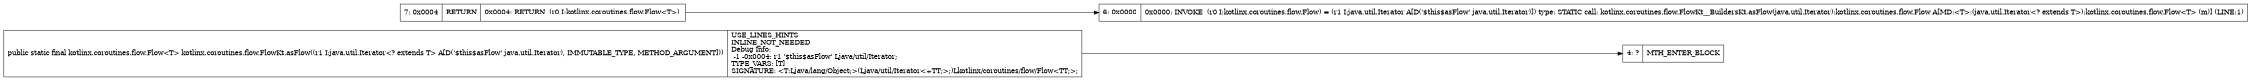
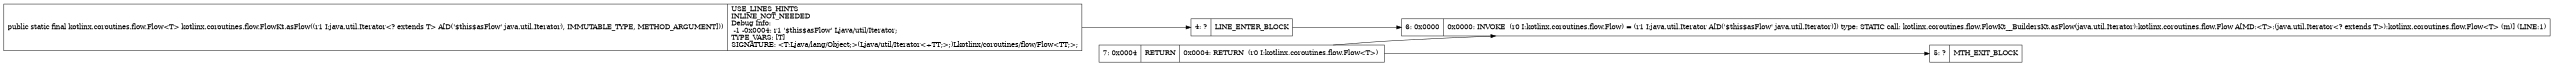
none -> (1345, 27)
(1683, 53) -> (1252, 27)
none -> (1976, 54)
